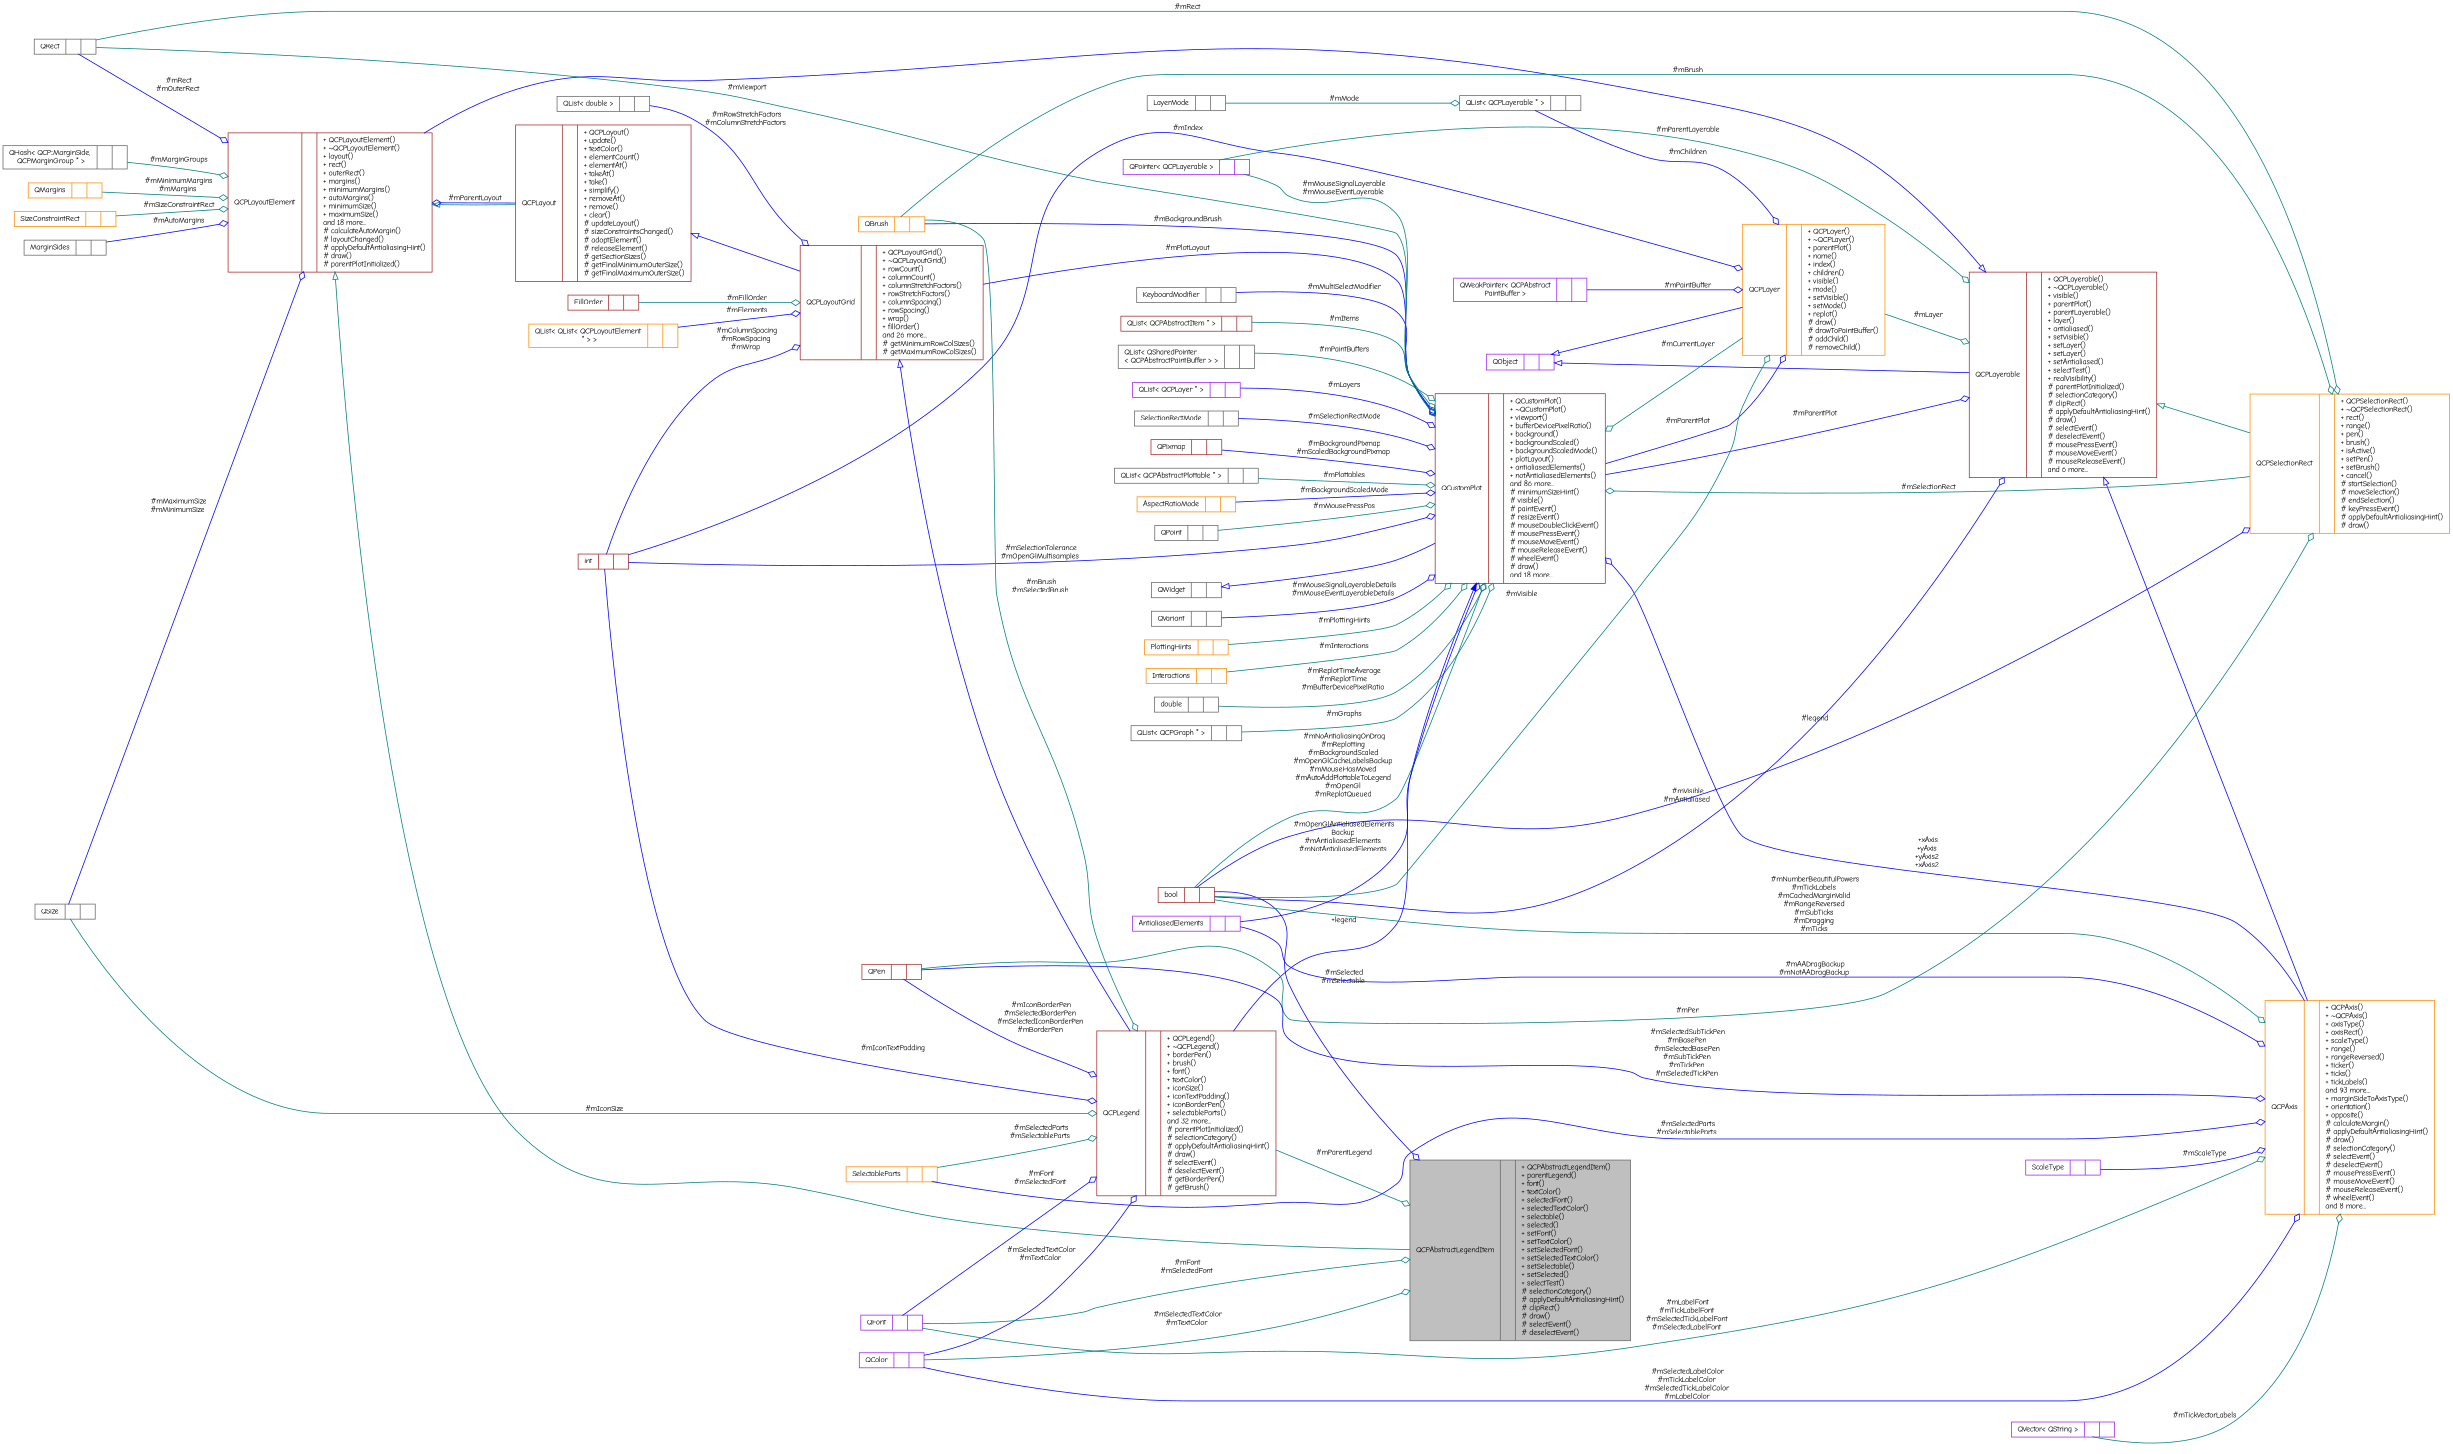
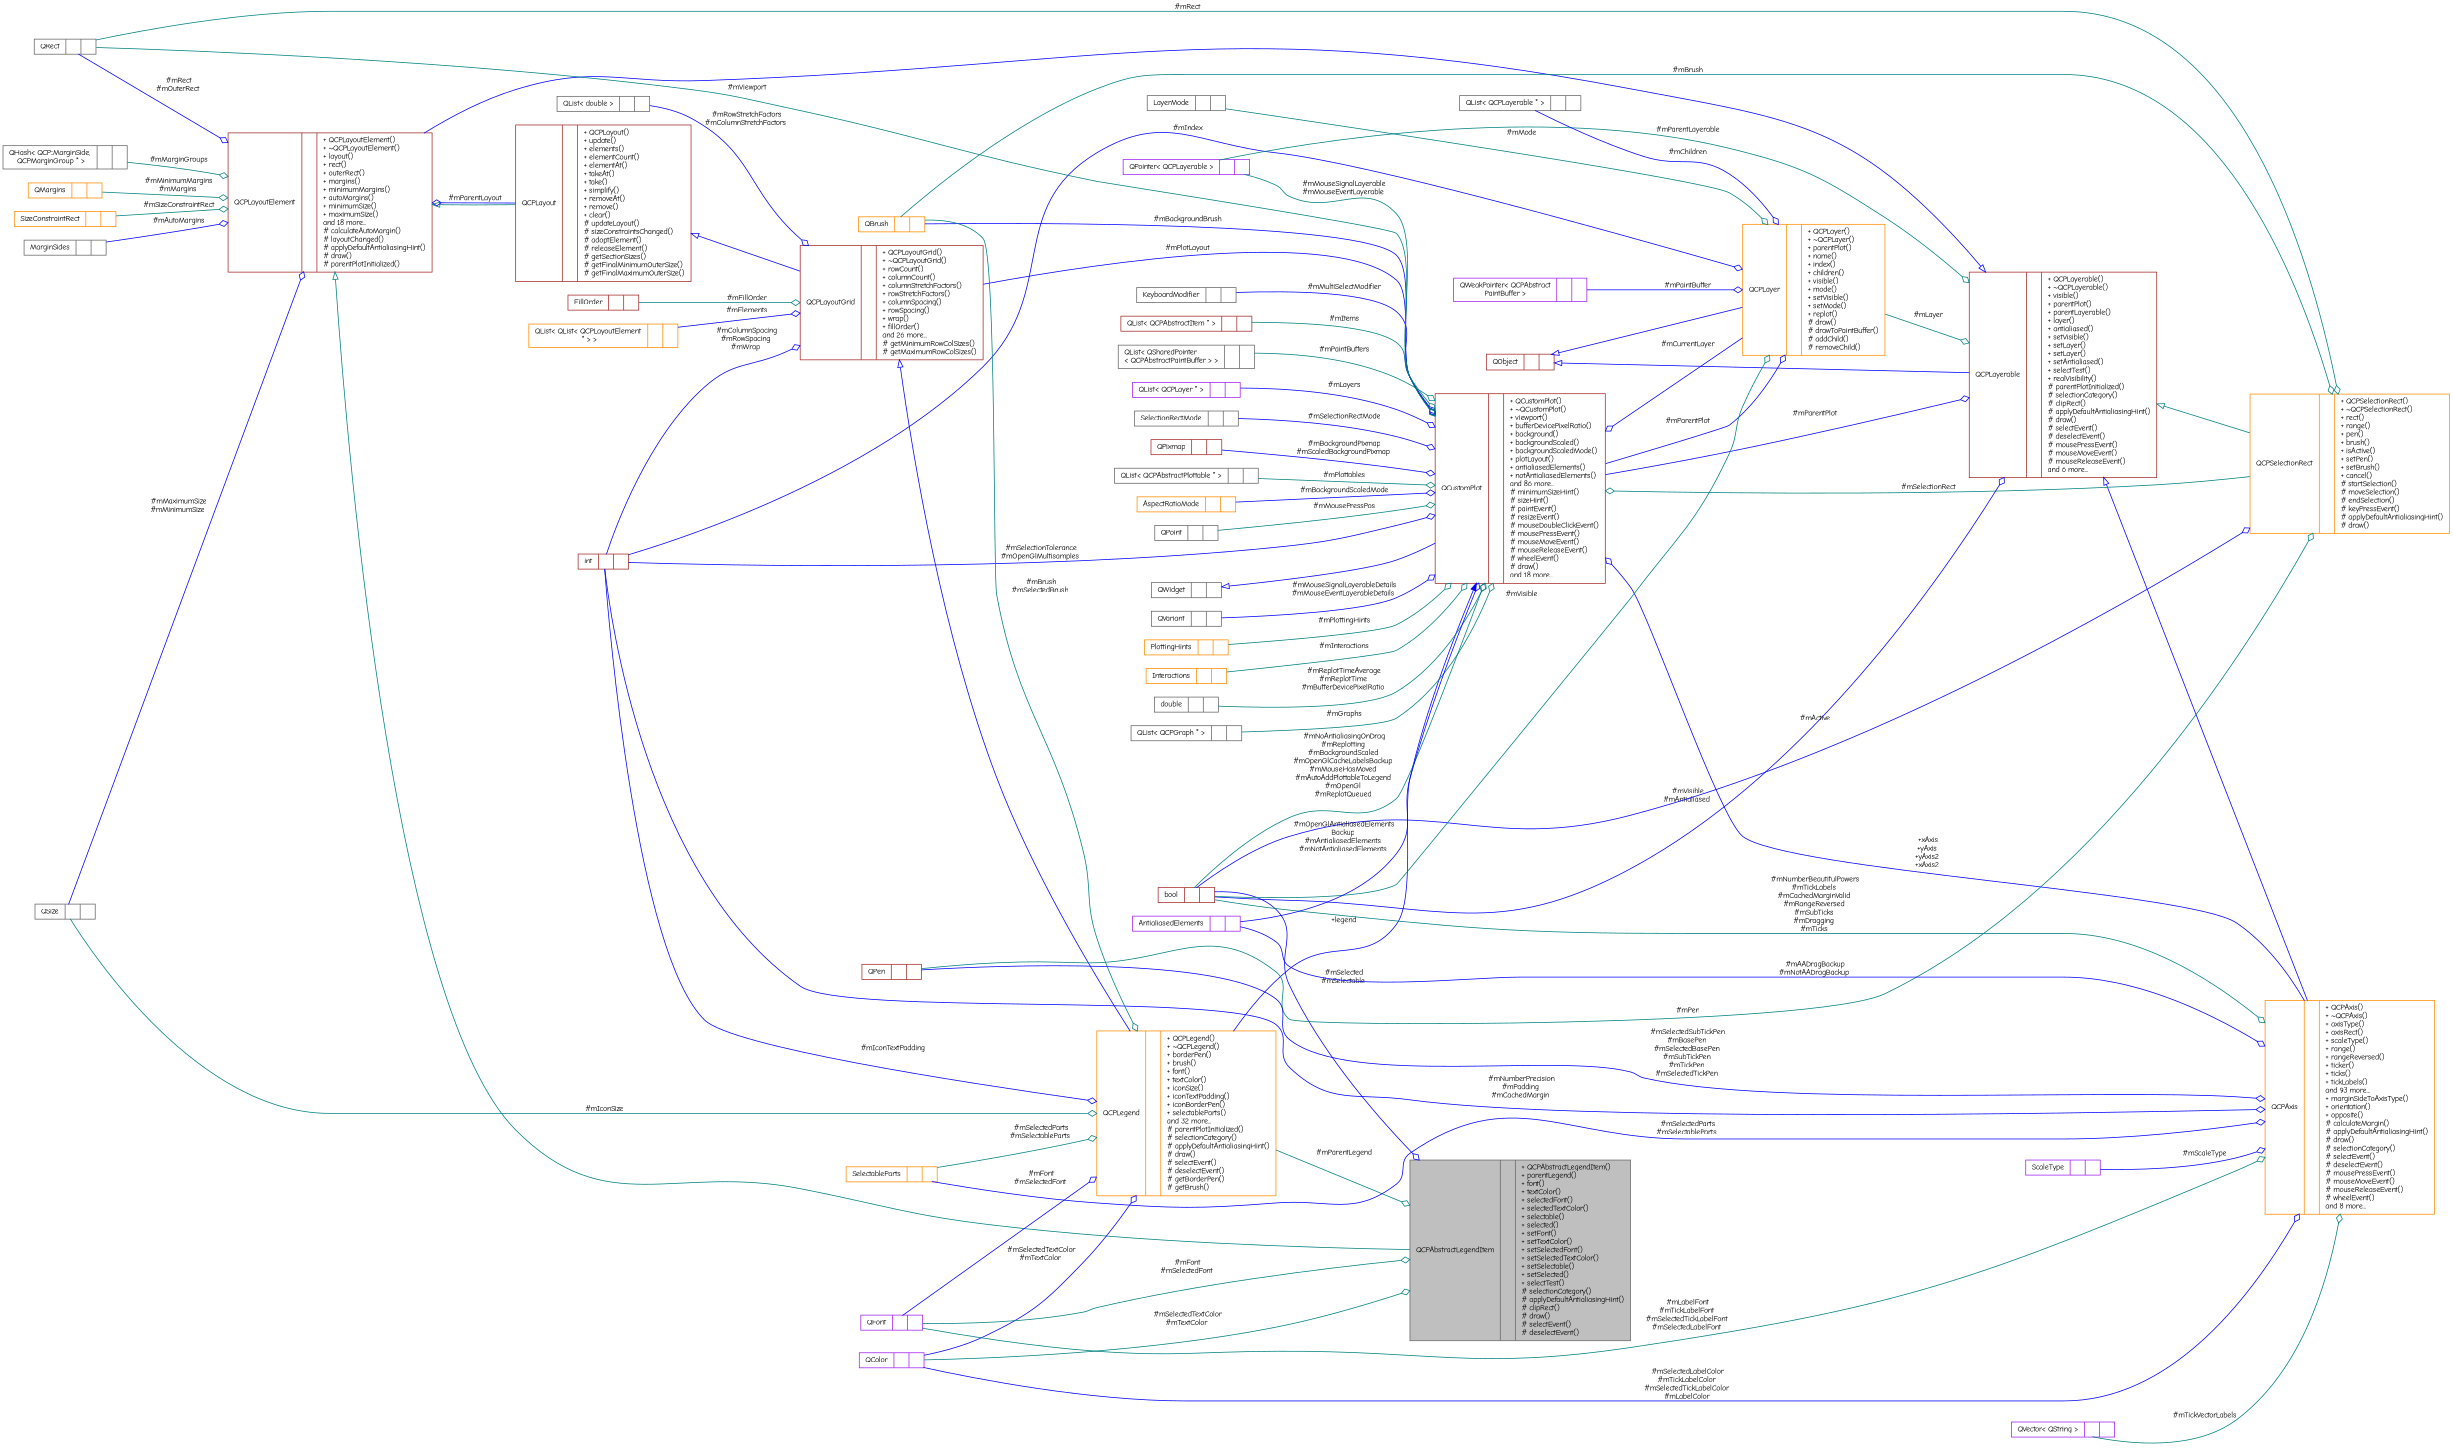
(1338, 103) -> (1498, 150)
(603, 149) -> (604, 149)
(1520, 362) -> (1520, 362)
(1678, 382) -> (1678, 382)
(1527, 501) -> (1529, 501)
(1814, 719) -> (1814, 719)
(993, 1032) -> none
none -> (1284, 1057)
(1186, 1113) -> (1186, 1113)
